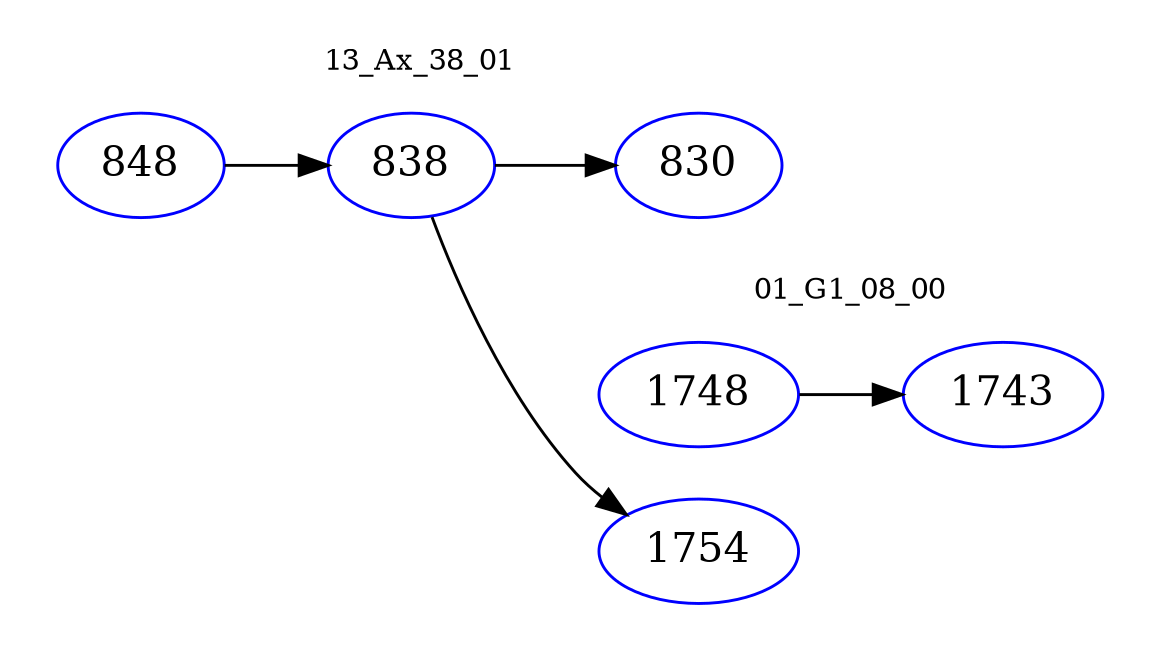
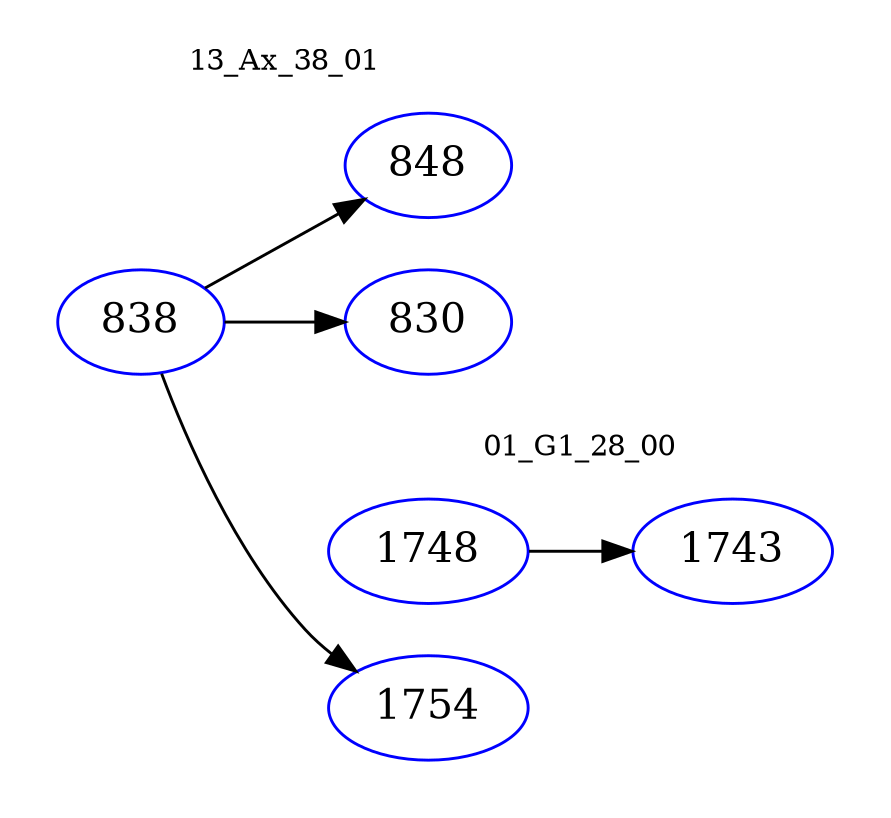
(262, 165) -> (272, 251)
(851, 292) -> (581, 448)
